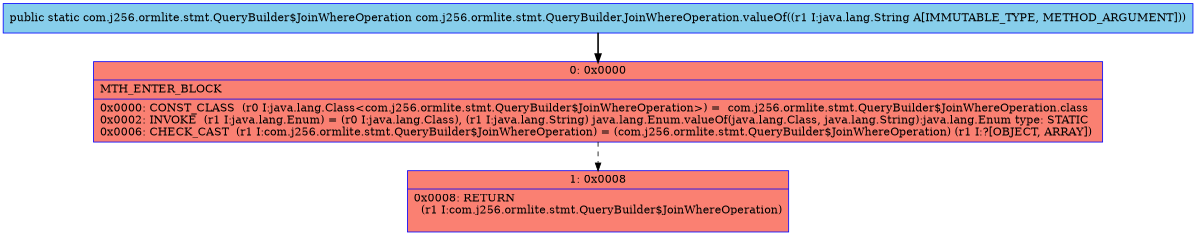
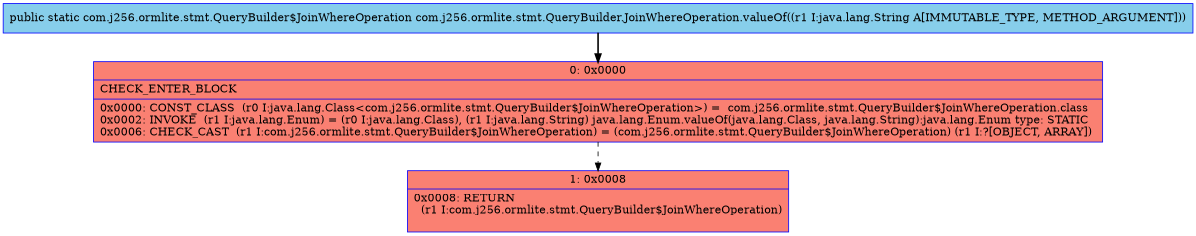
(161, 89) -> (168, 89)
